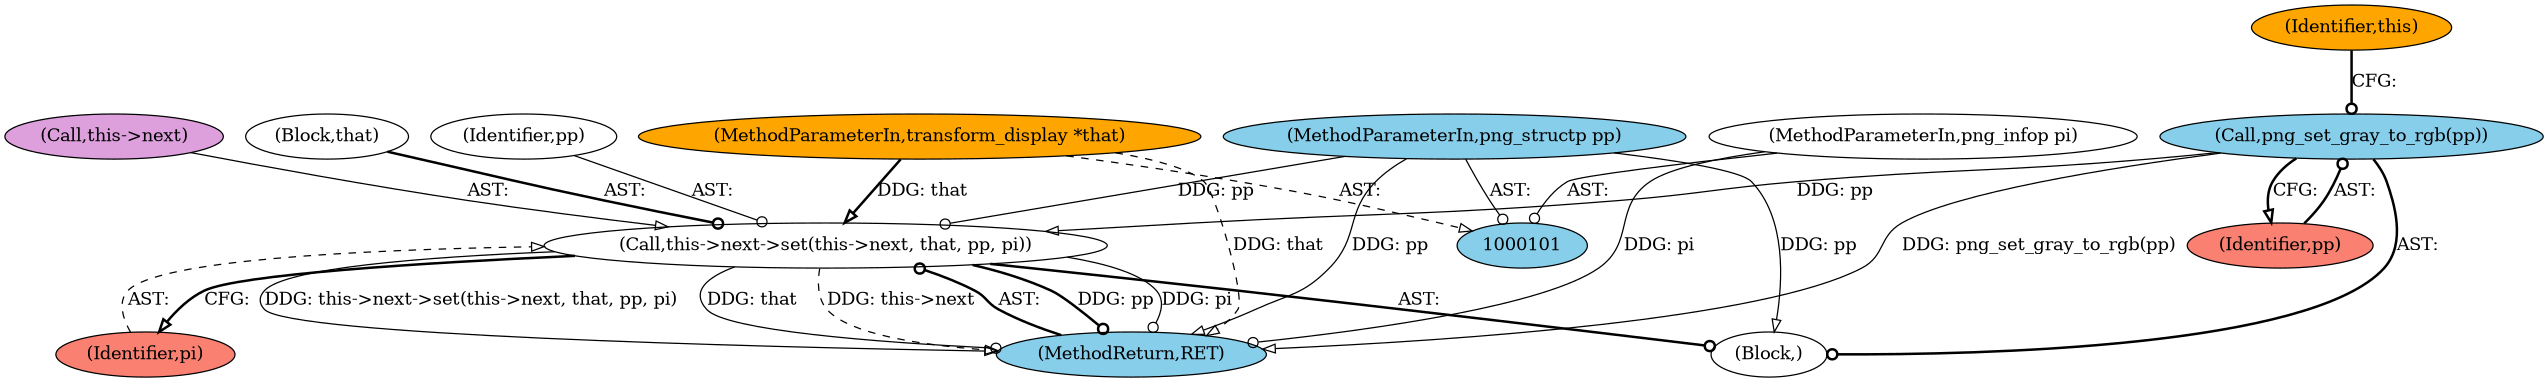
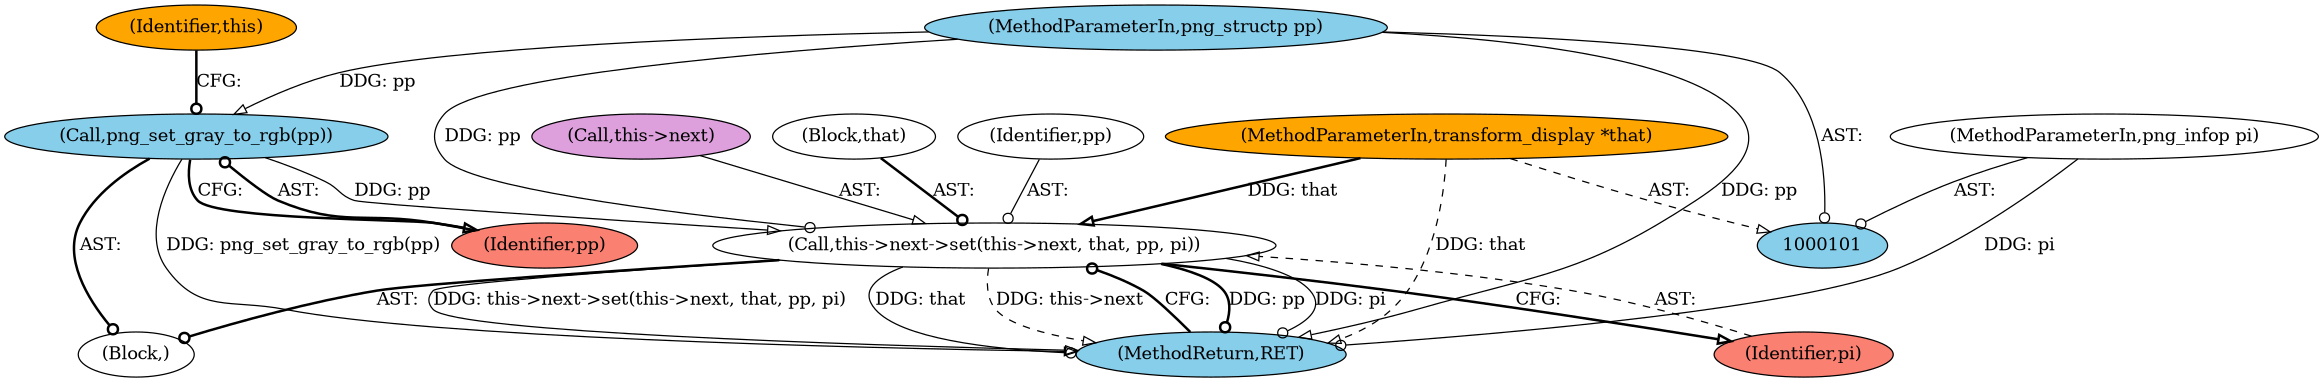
(1747, 179) -> (583, 45)
(1022, 300) -> (1190, 300)
